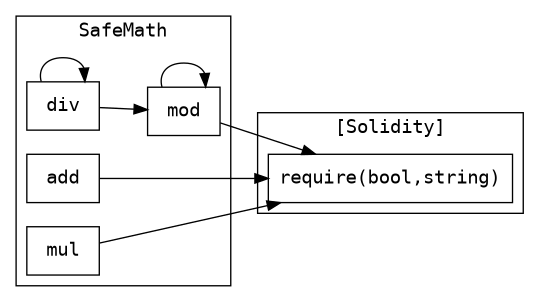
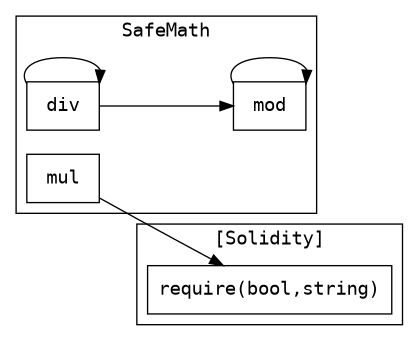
(266, 138) -> none
(63, 178) -> none
